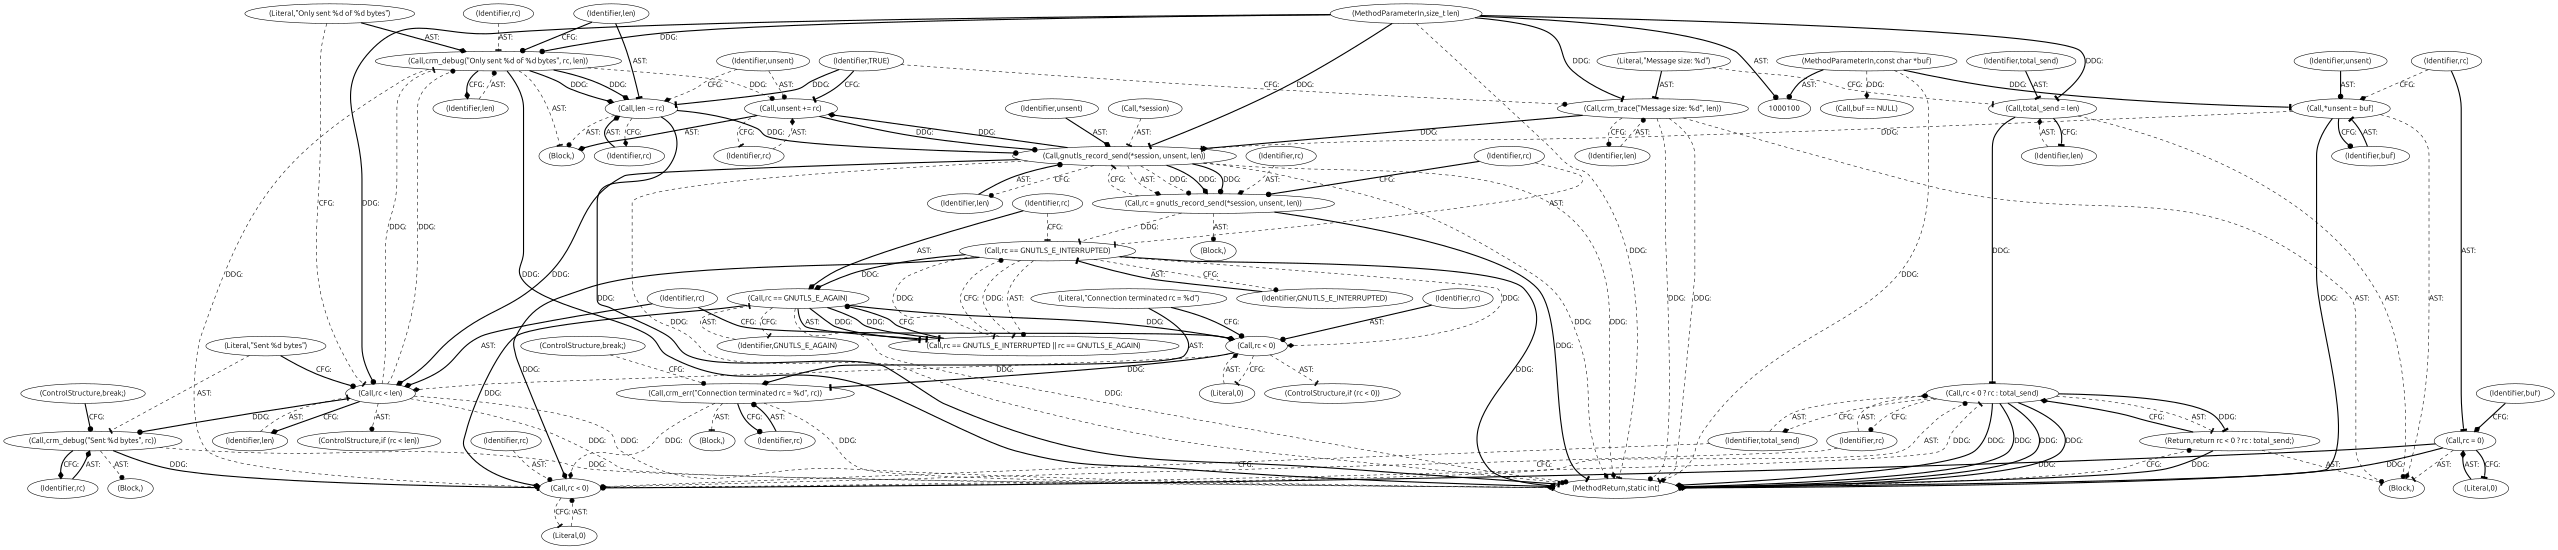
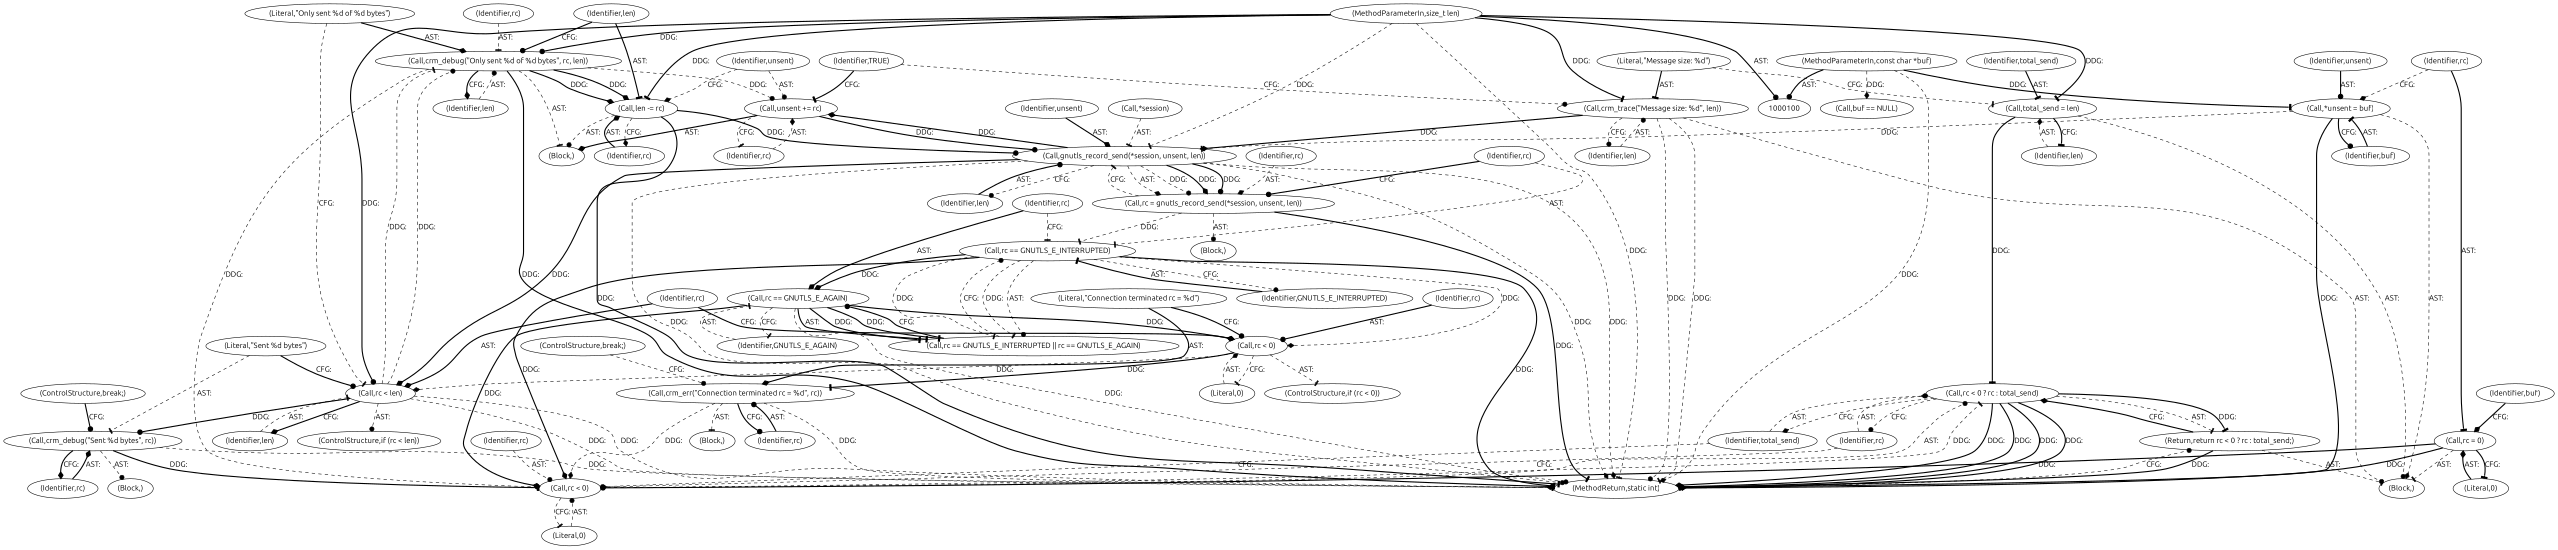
(1270, 95) -> (1270, 95)
(756, 96) -> (979, 23)
